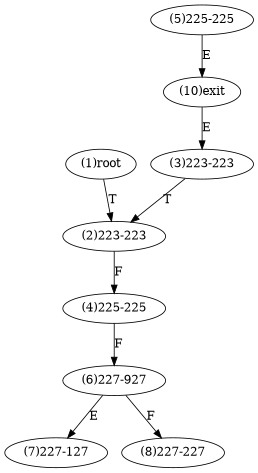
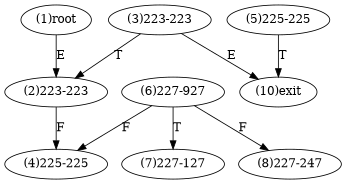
(207, 56) -> (283, 56)
(202, 124) -> (216, 54)
(113, 200) -> (61, 56)
(114, 340) -> (118, 126)
(94, 417) -> (177, 128)
(173, 453) -> (290, 164)
